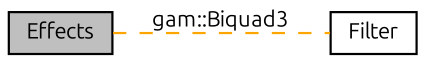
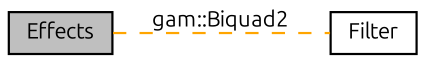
(222, 21) -> (222, 21)
